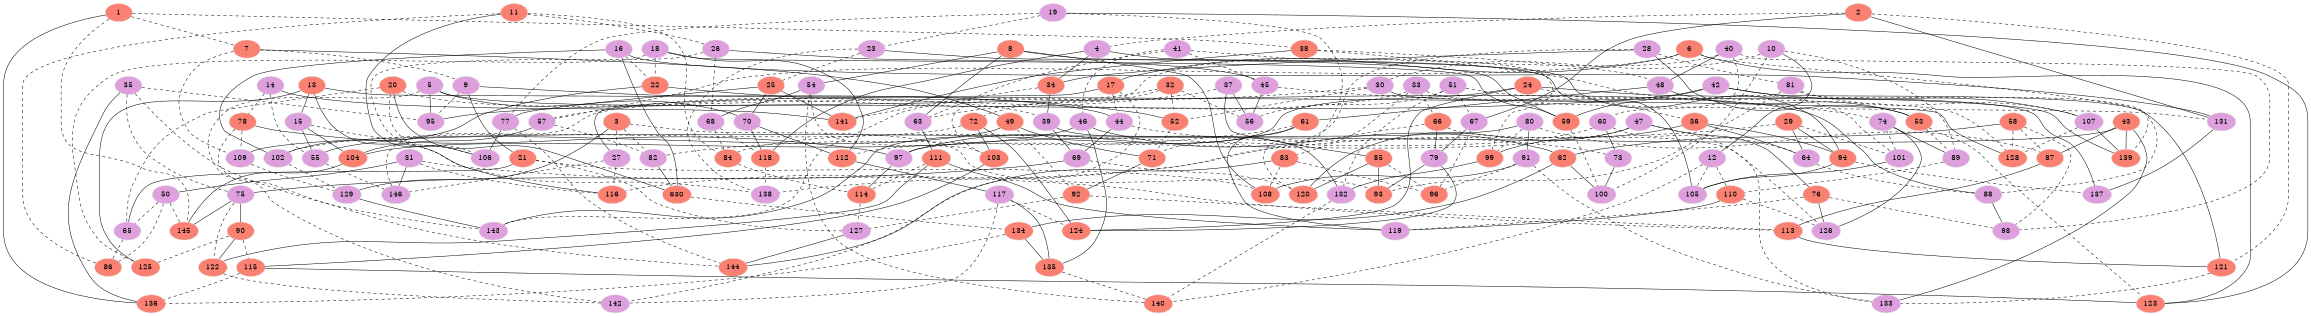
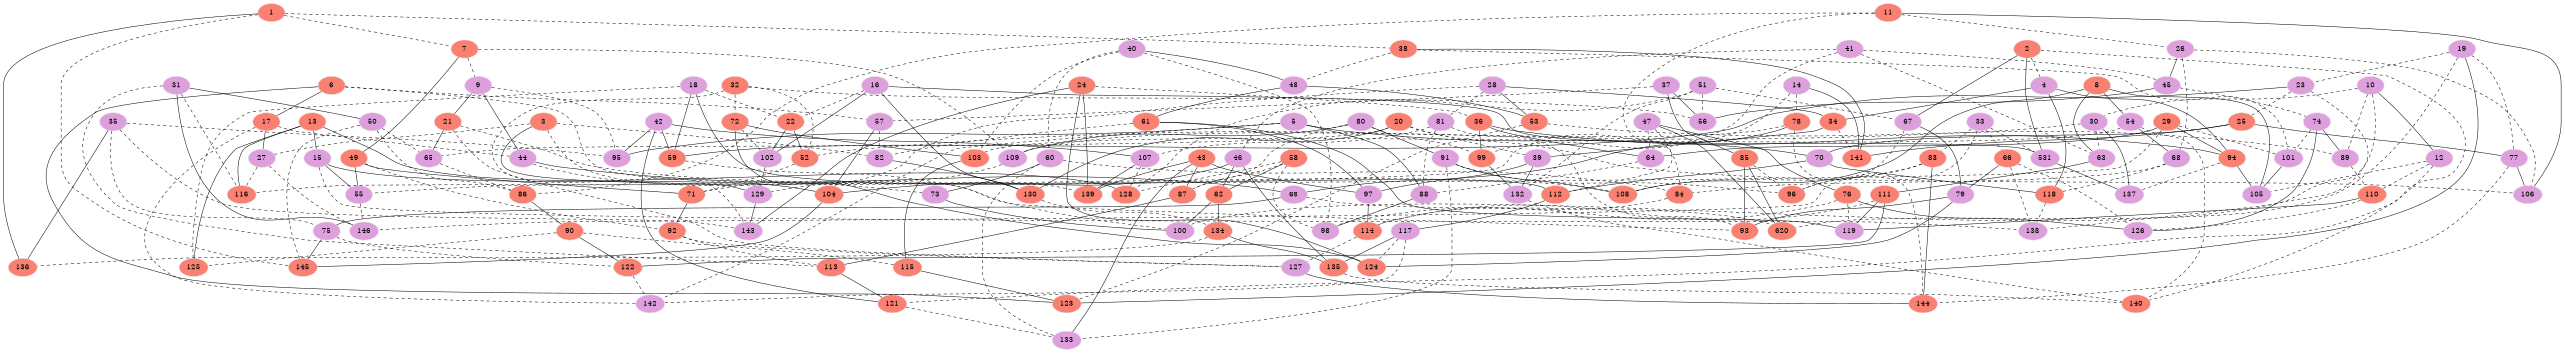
(2221, 122) -> (2045, 158)
(677, 195) -> (1030, 195)
(1303, 195) -> (1782, 231)
(241, 213) -> (546, 213)
(202, 287) -> none
